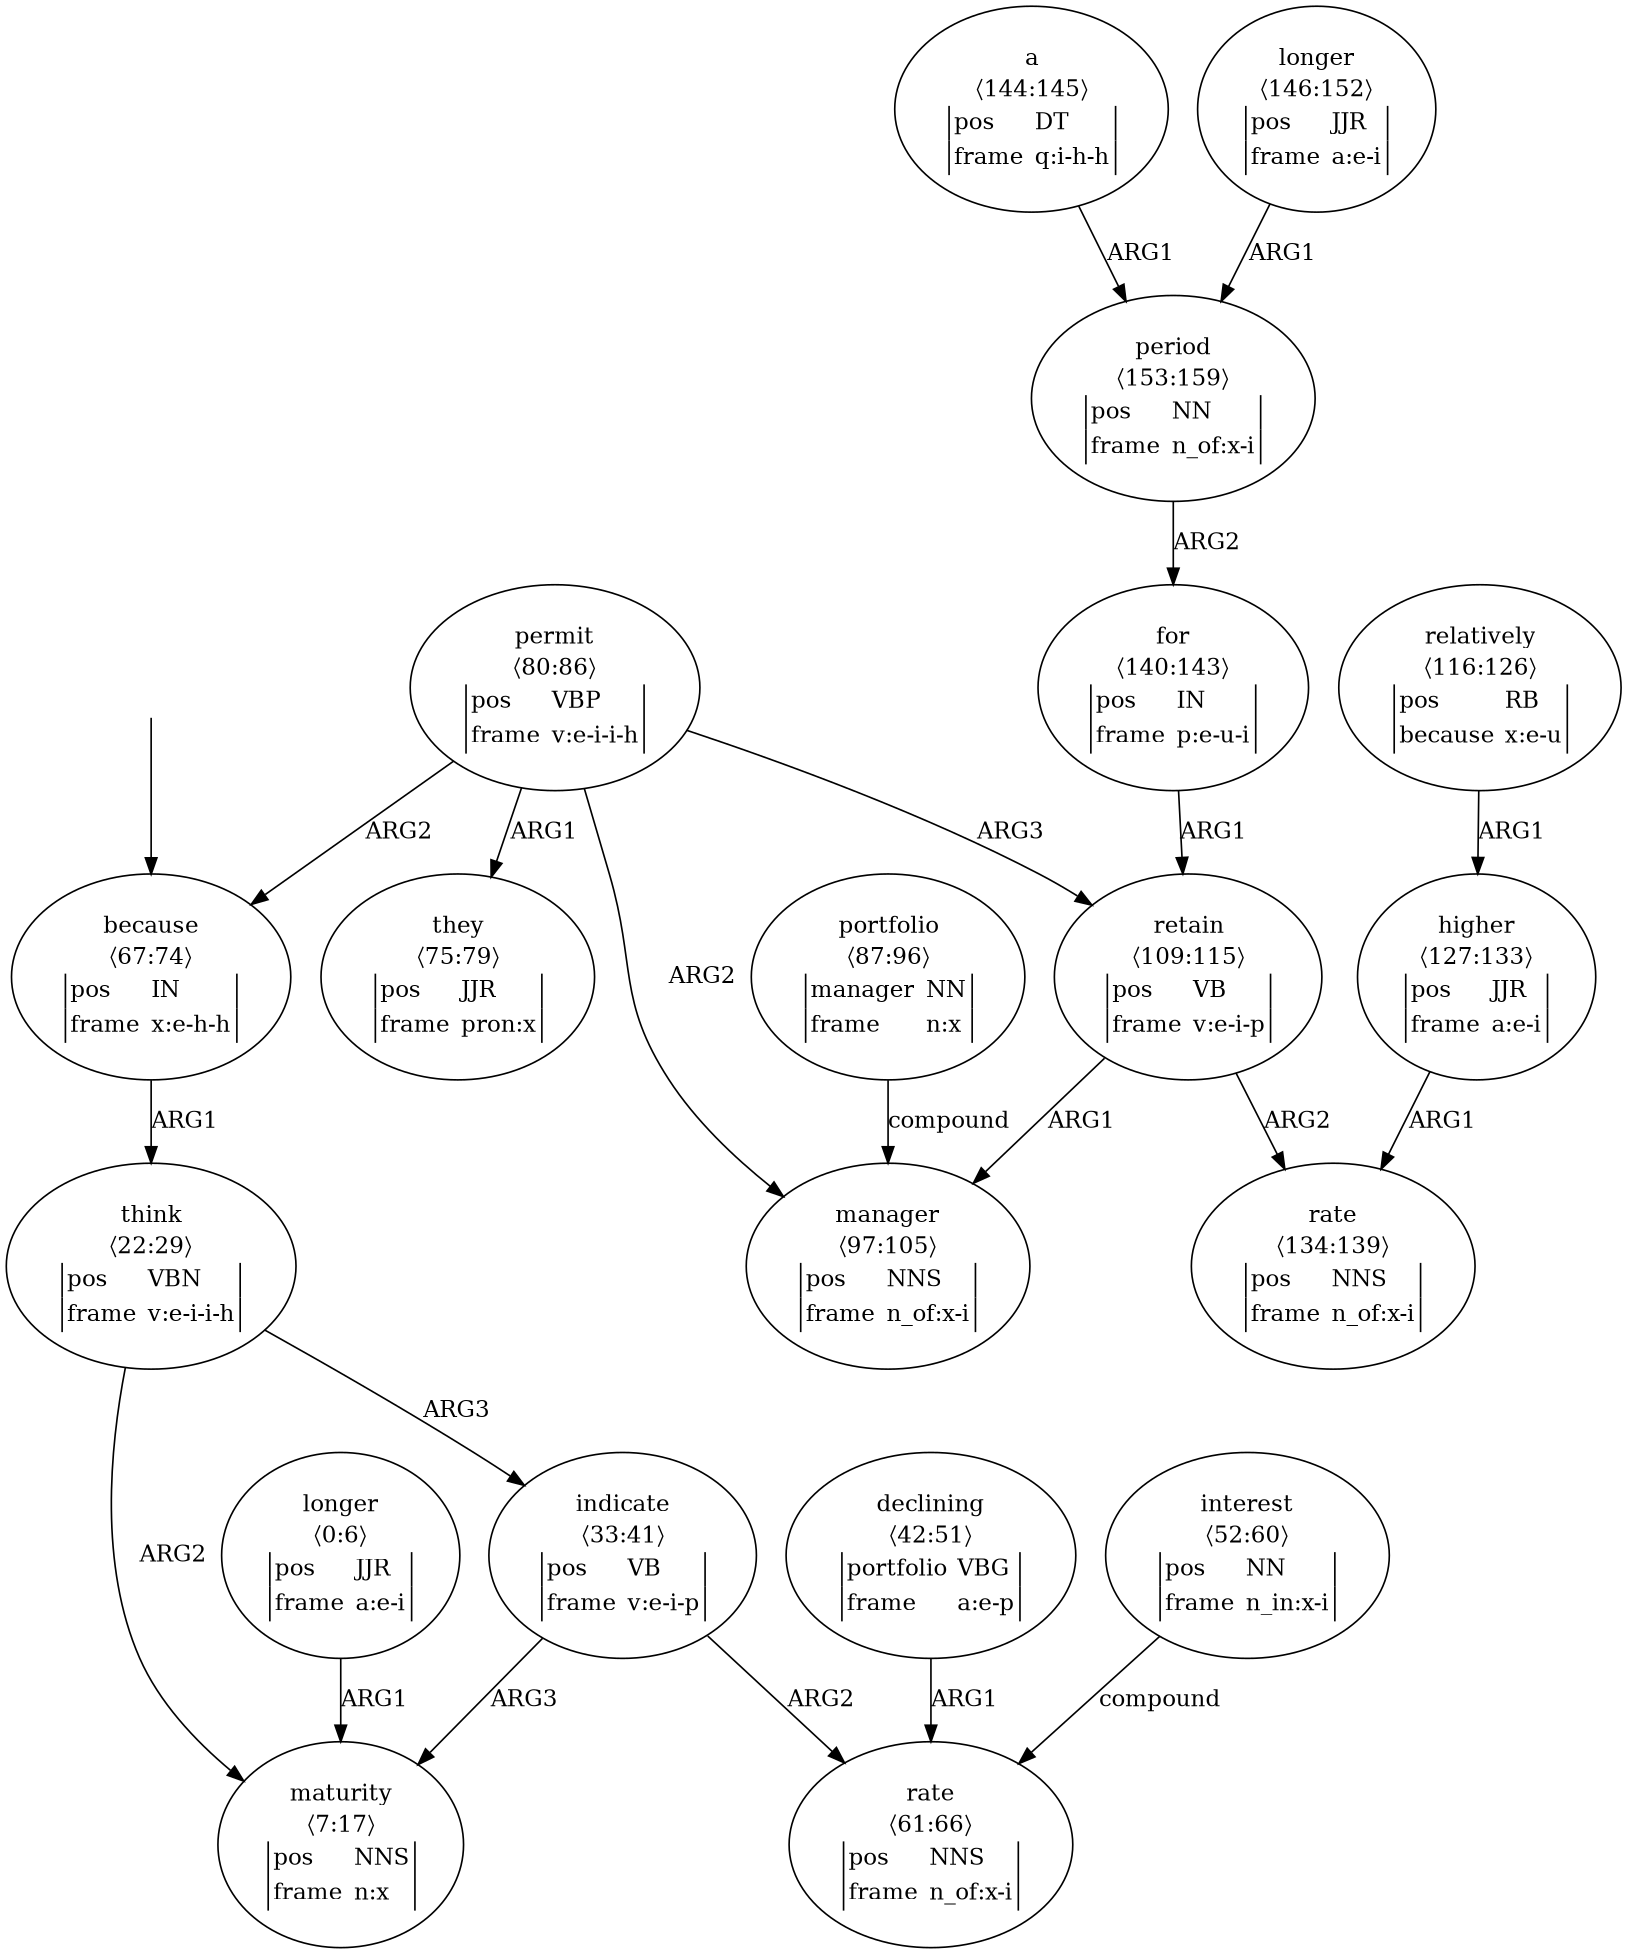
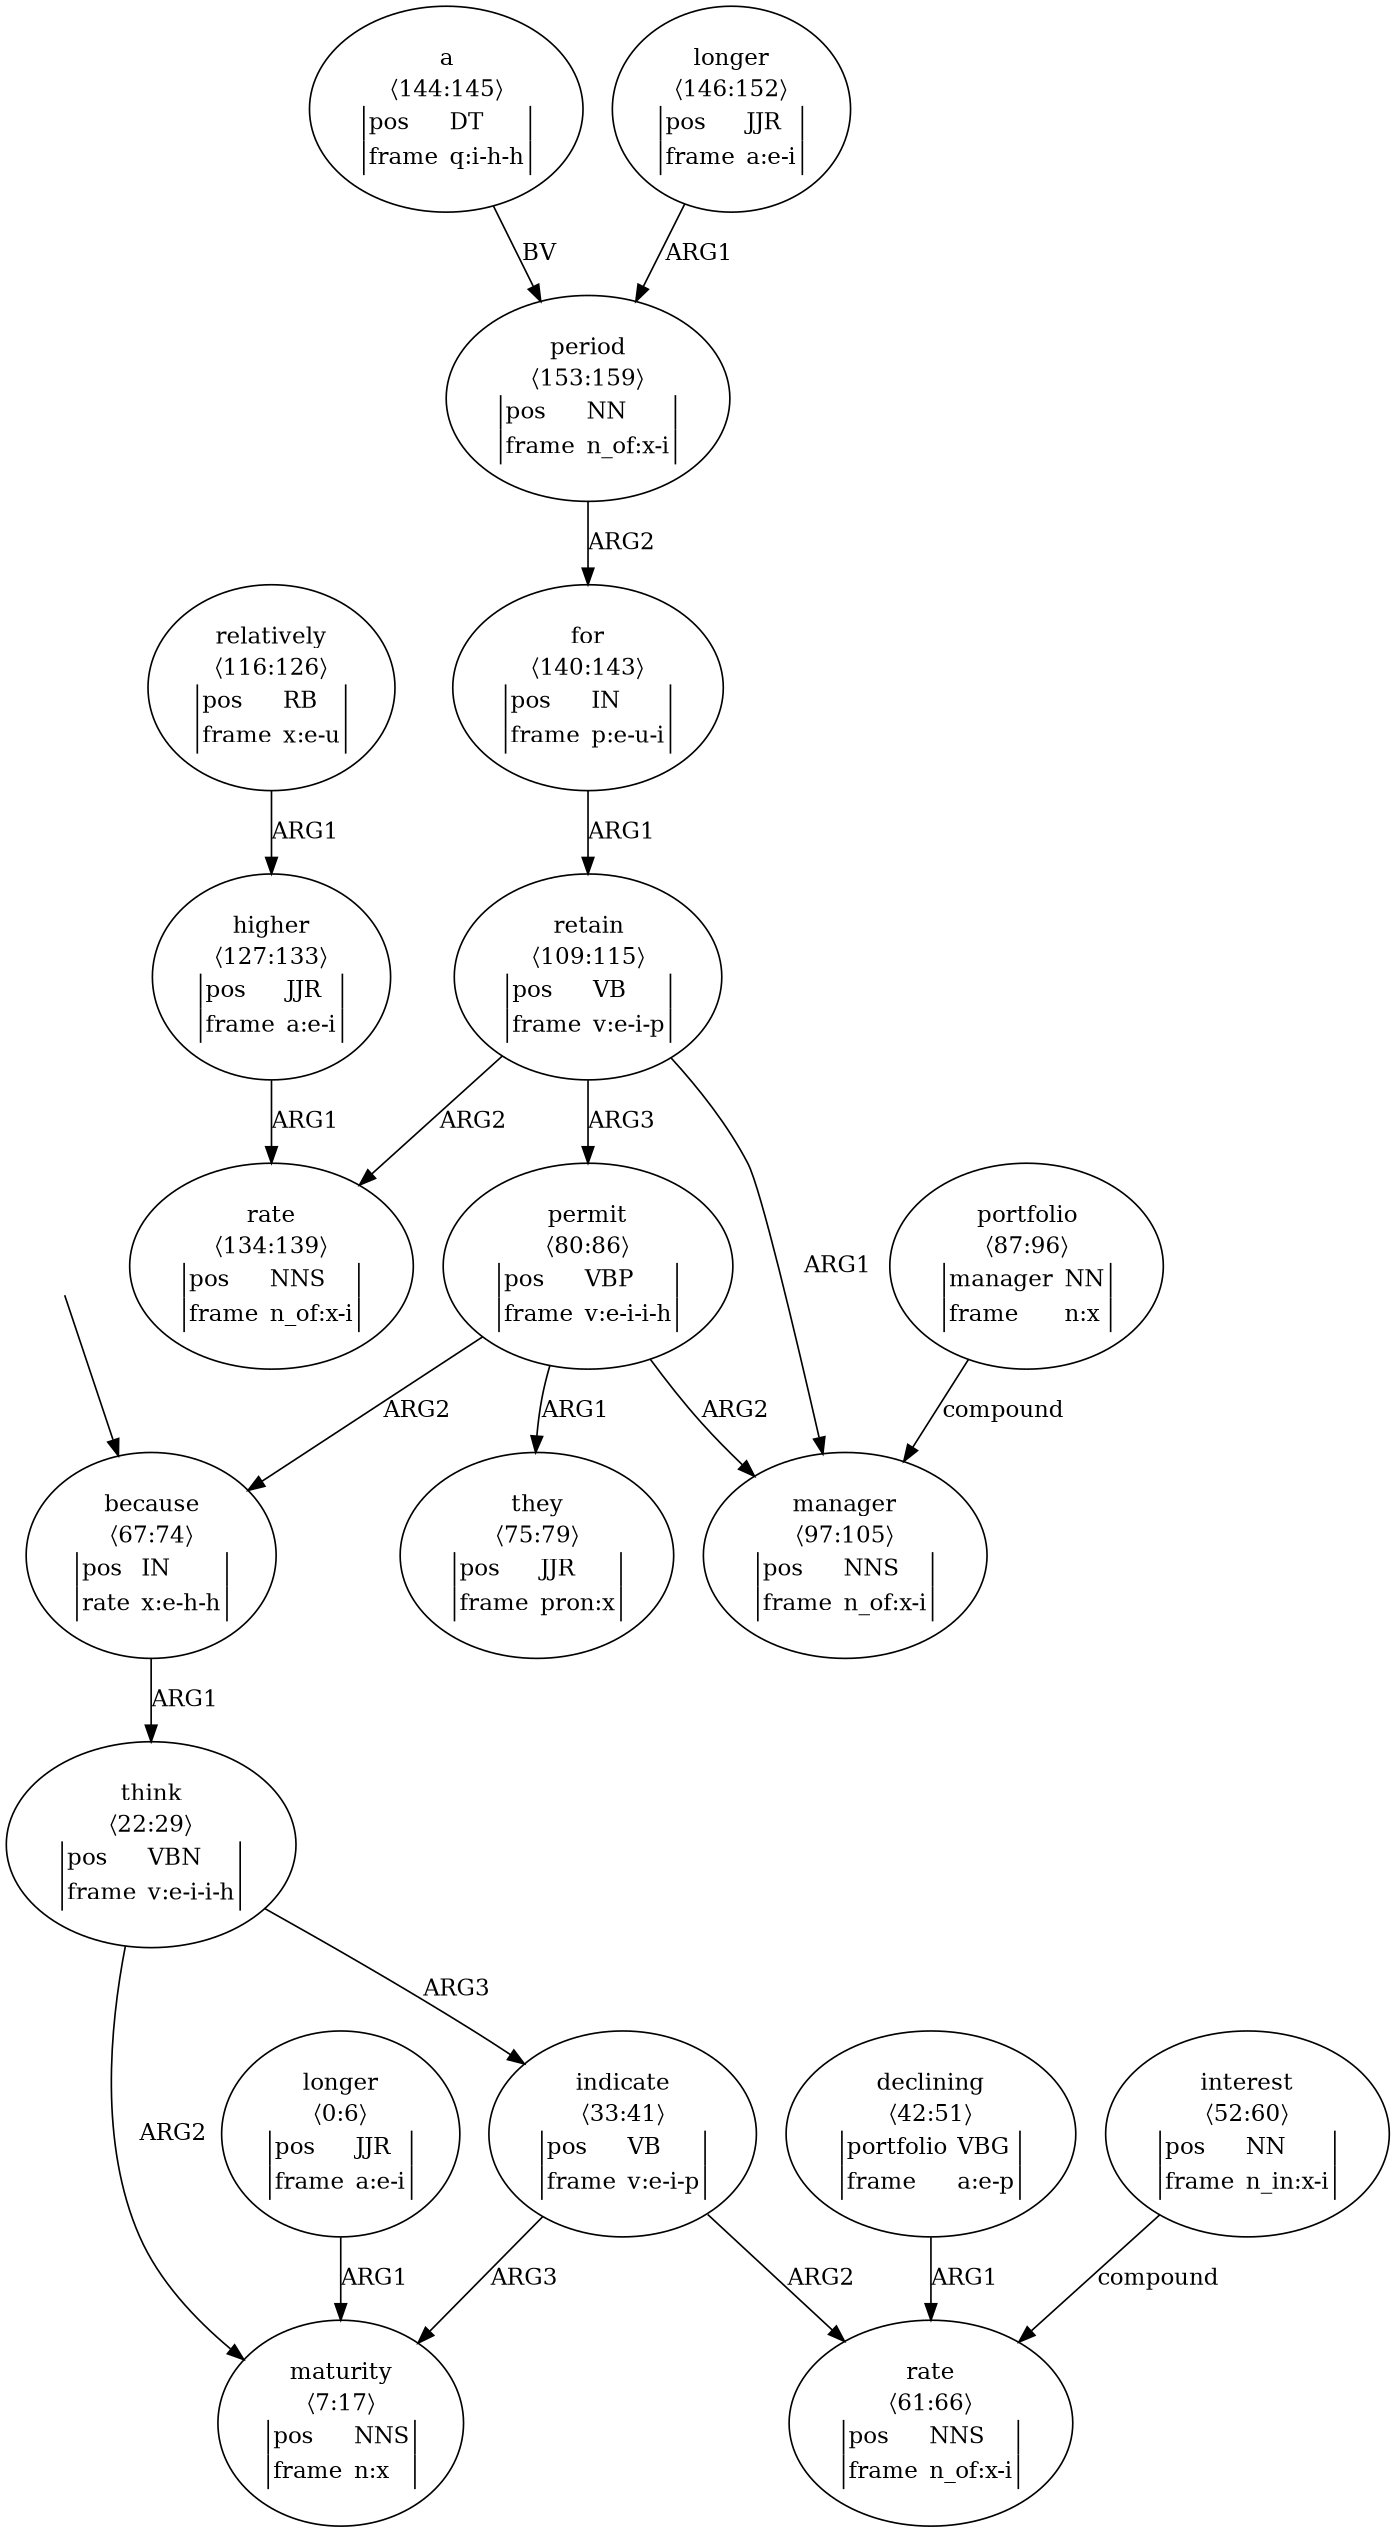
(1141, 254) -> (539, 254)
(1447, 736) -> (238, 736)
(886, 804) -> (588, 1113)
(106, 1025) -> (107, 1603)
